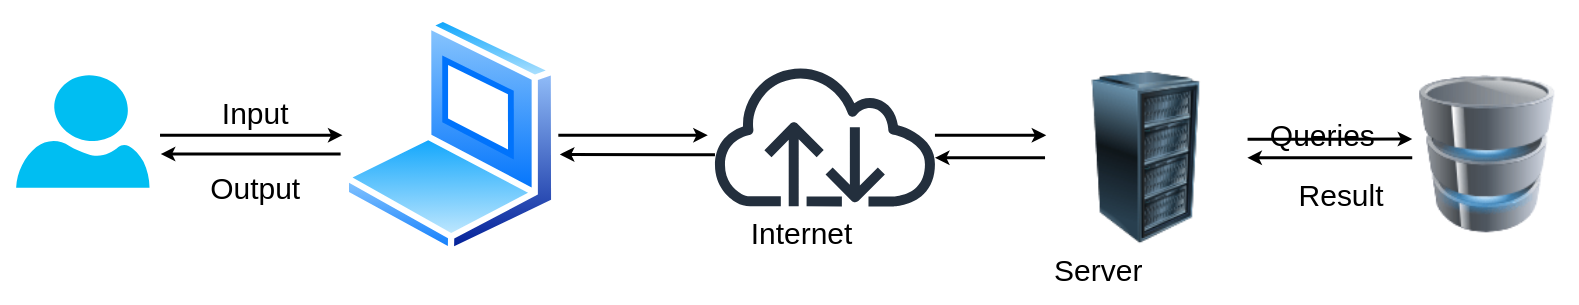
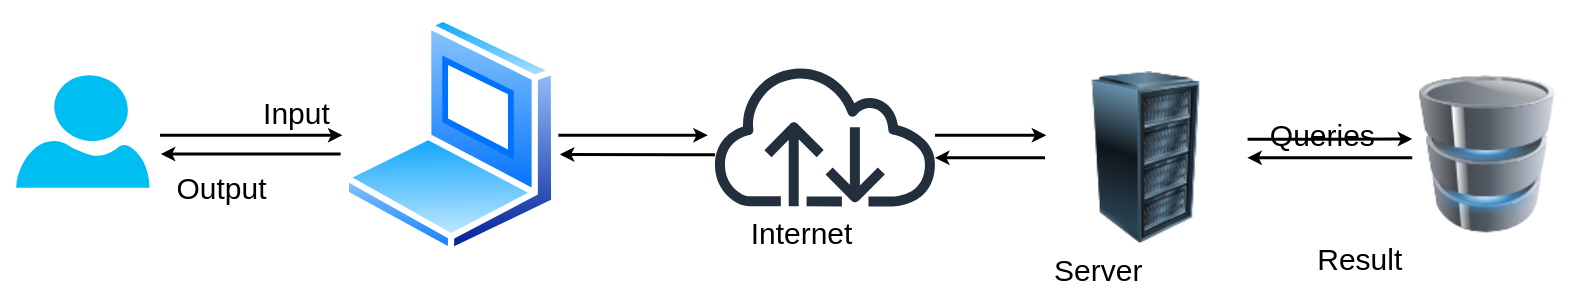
(254, 113) -> (296, 113)
(254, 188) -> (221, 188)
(1341, 195) -> (1360, 259)
